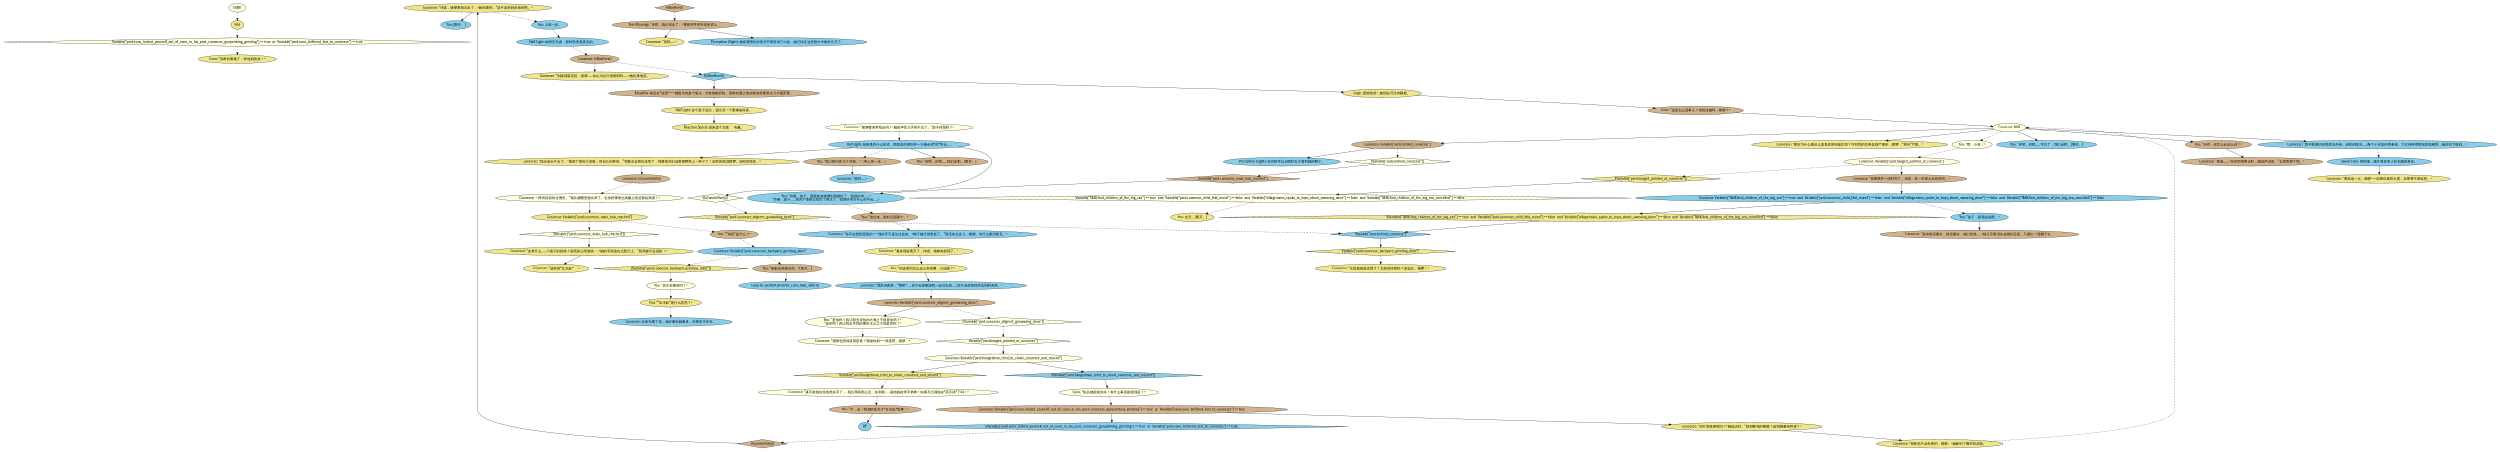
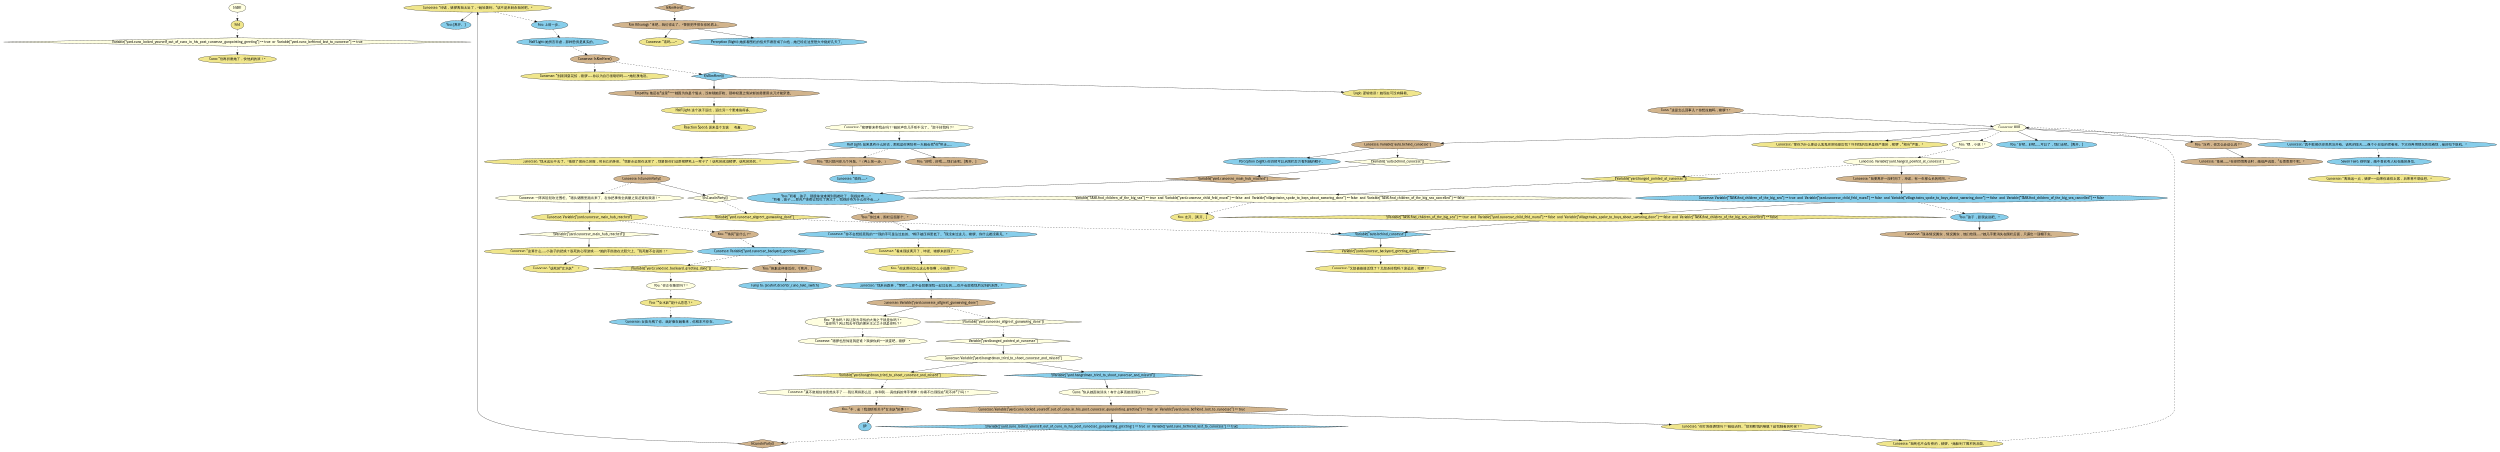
(1535, 102) -> none
(883, 191) -> (679, 189)
